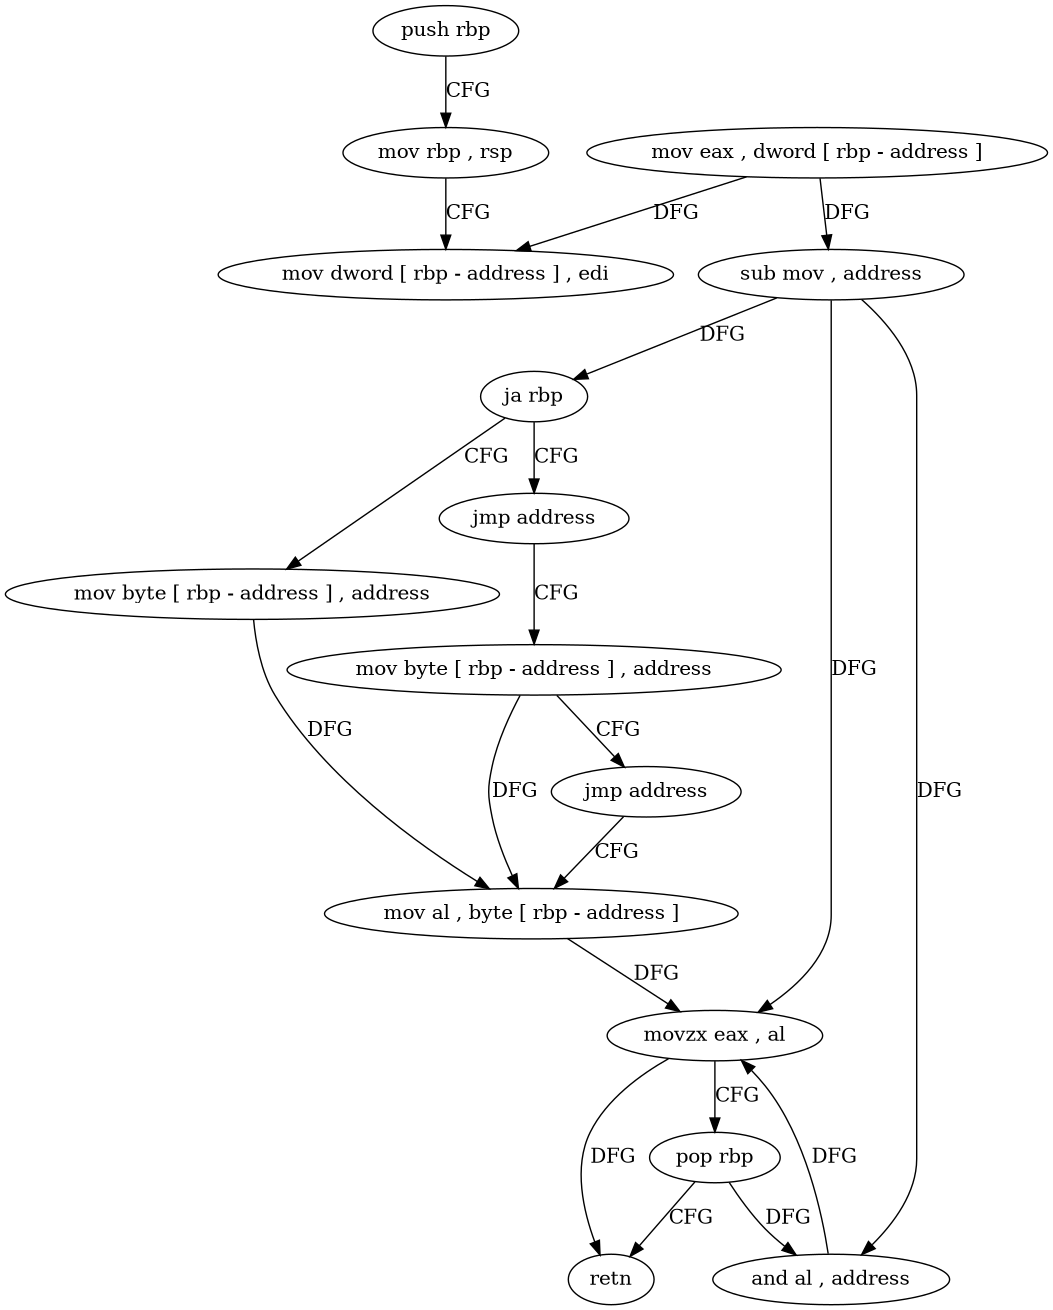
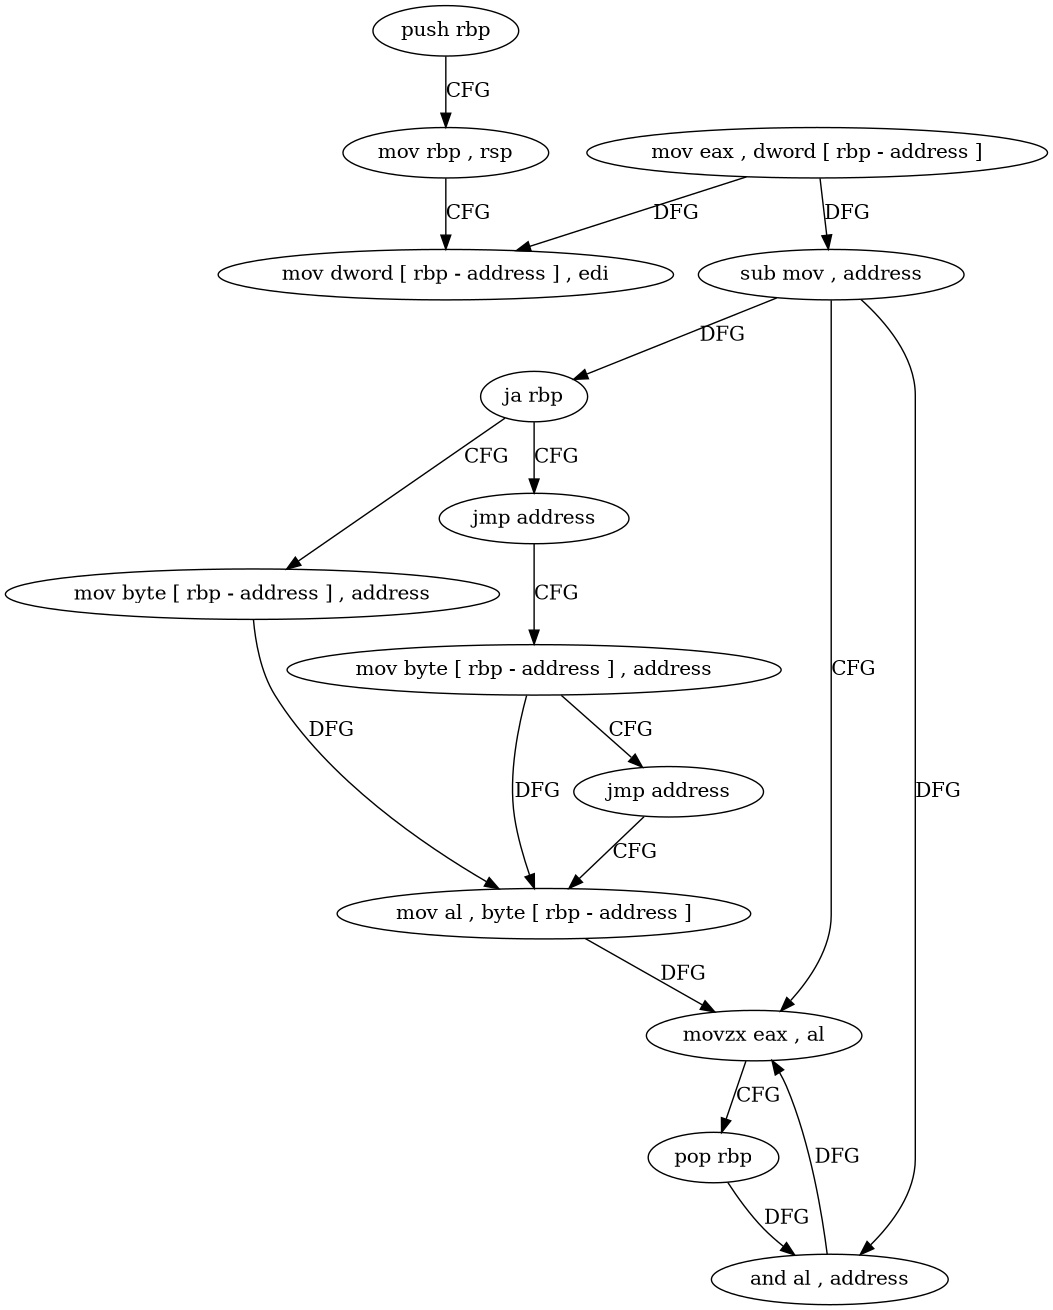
(854, 670) -> (854, 670)
(611, 1279) -> none
